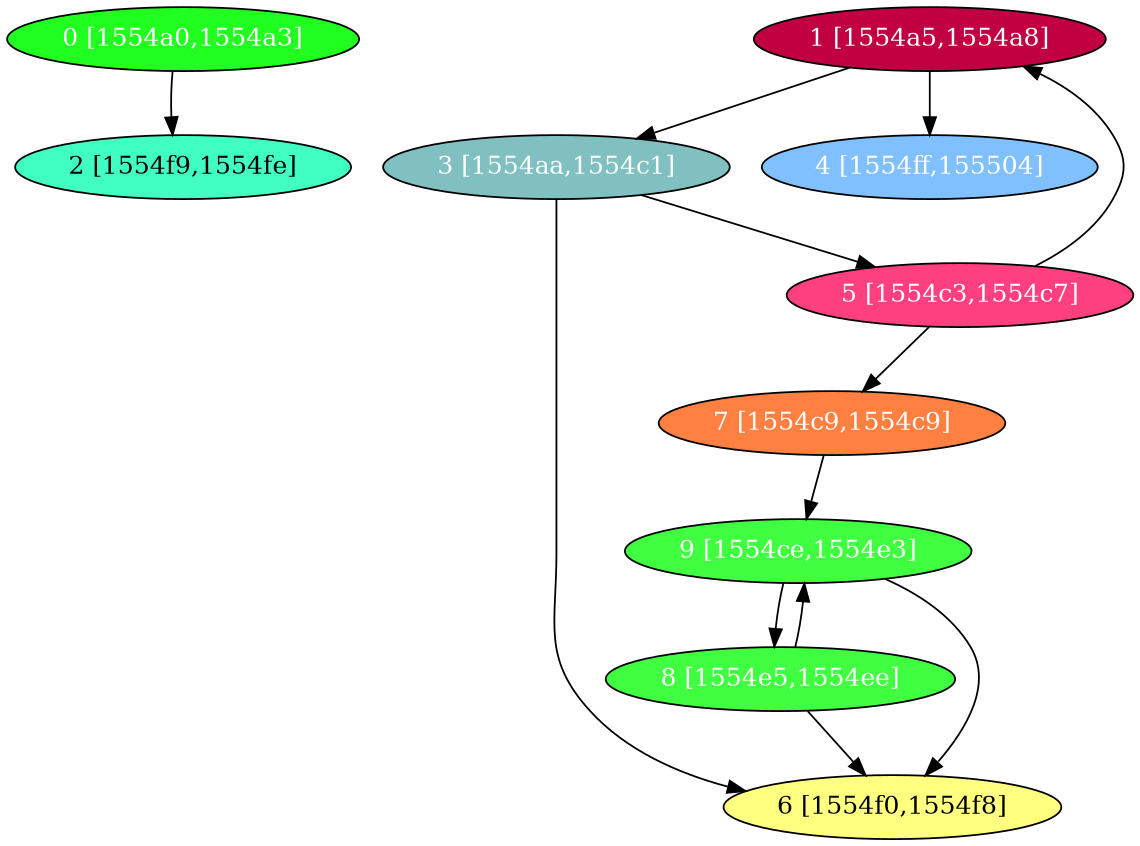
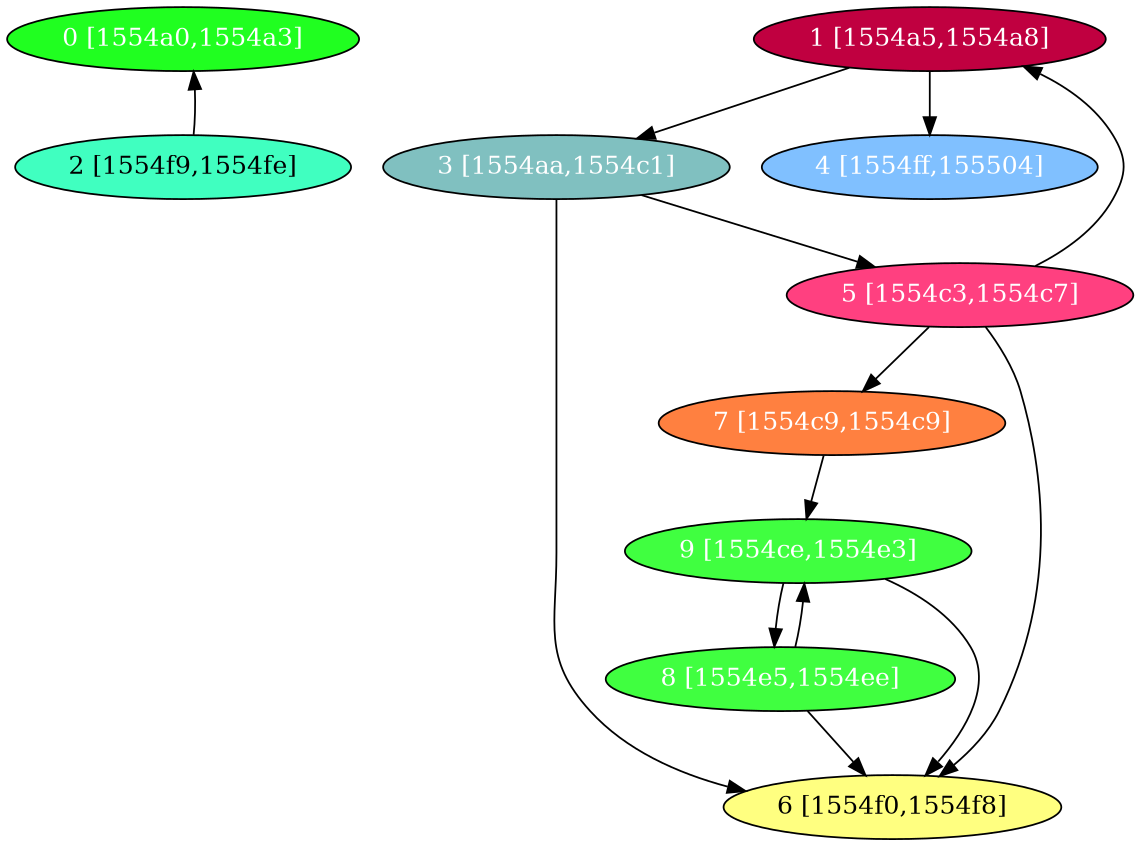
(171, 94) -> (195, 112)
none -> (1040, 552)
